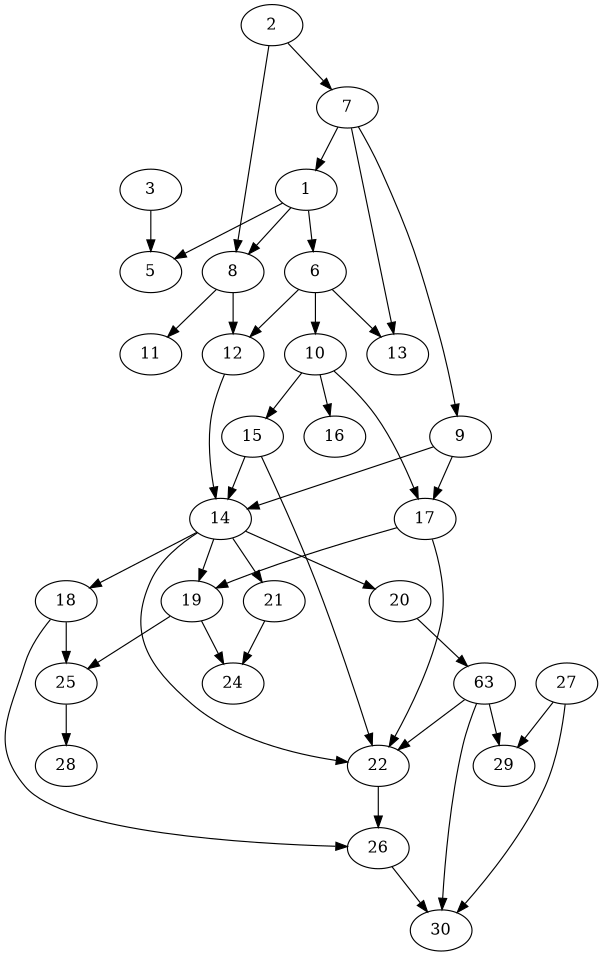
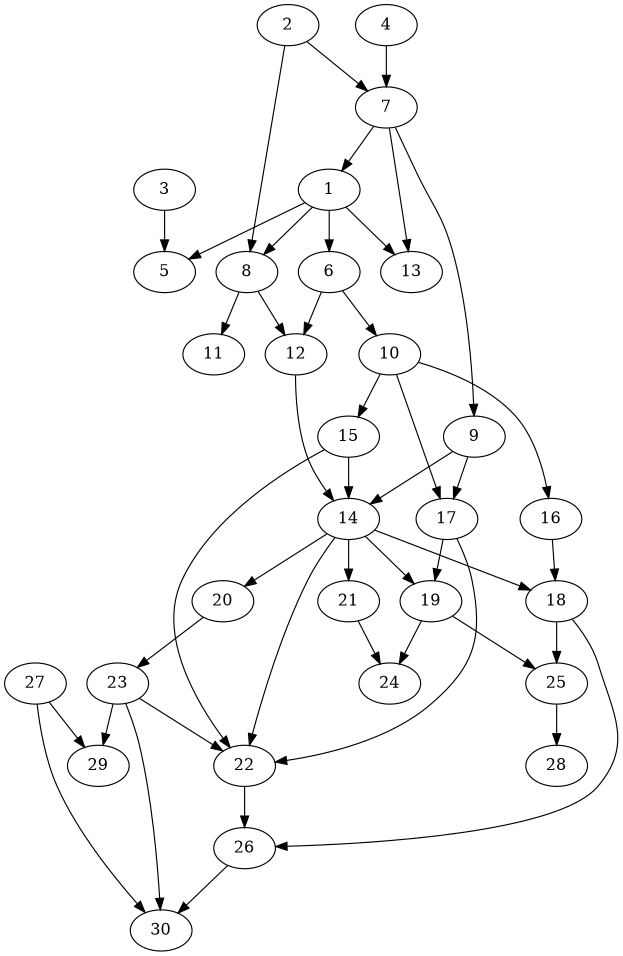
none -> (386, 25)
(352, 309) -> (366, 227)
none -> (553, 554)
(485, 684) -> (118, 684)
